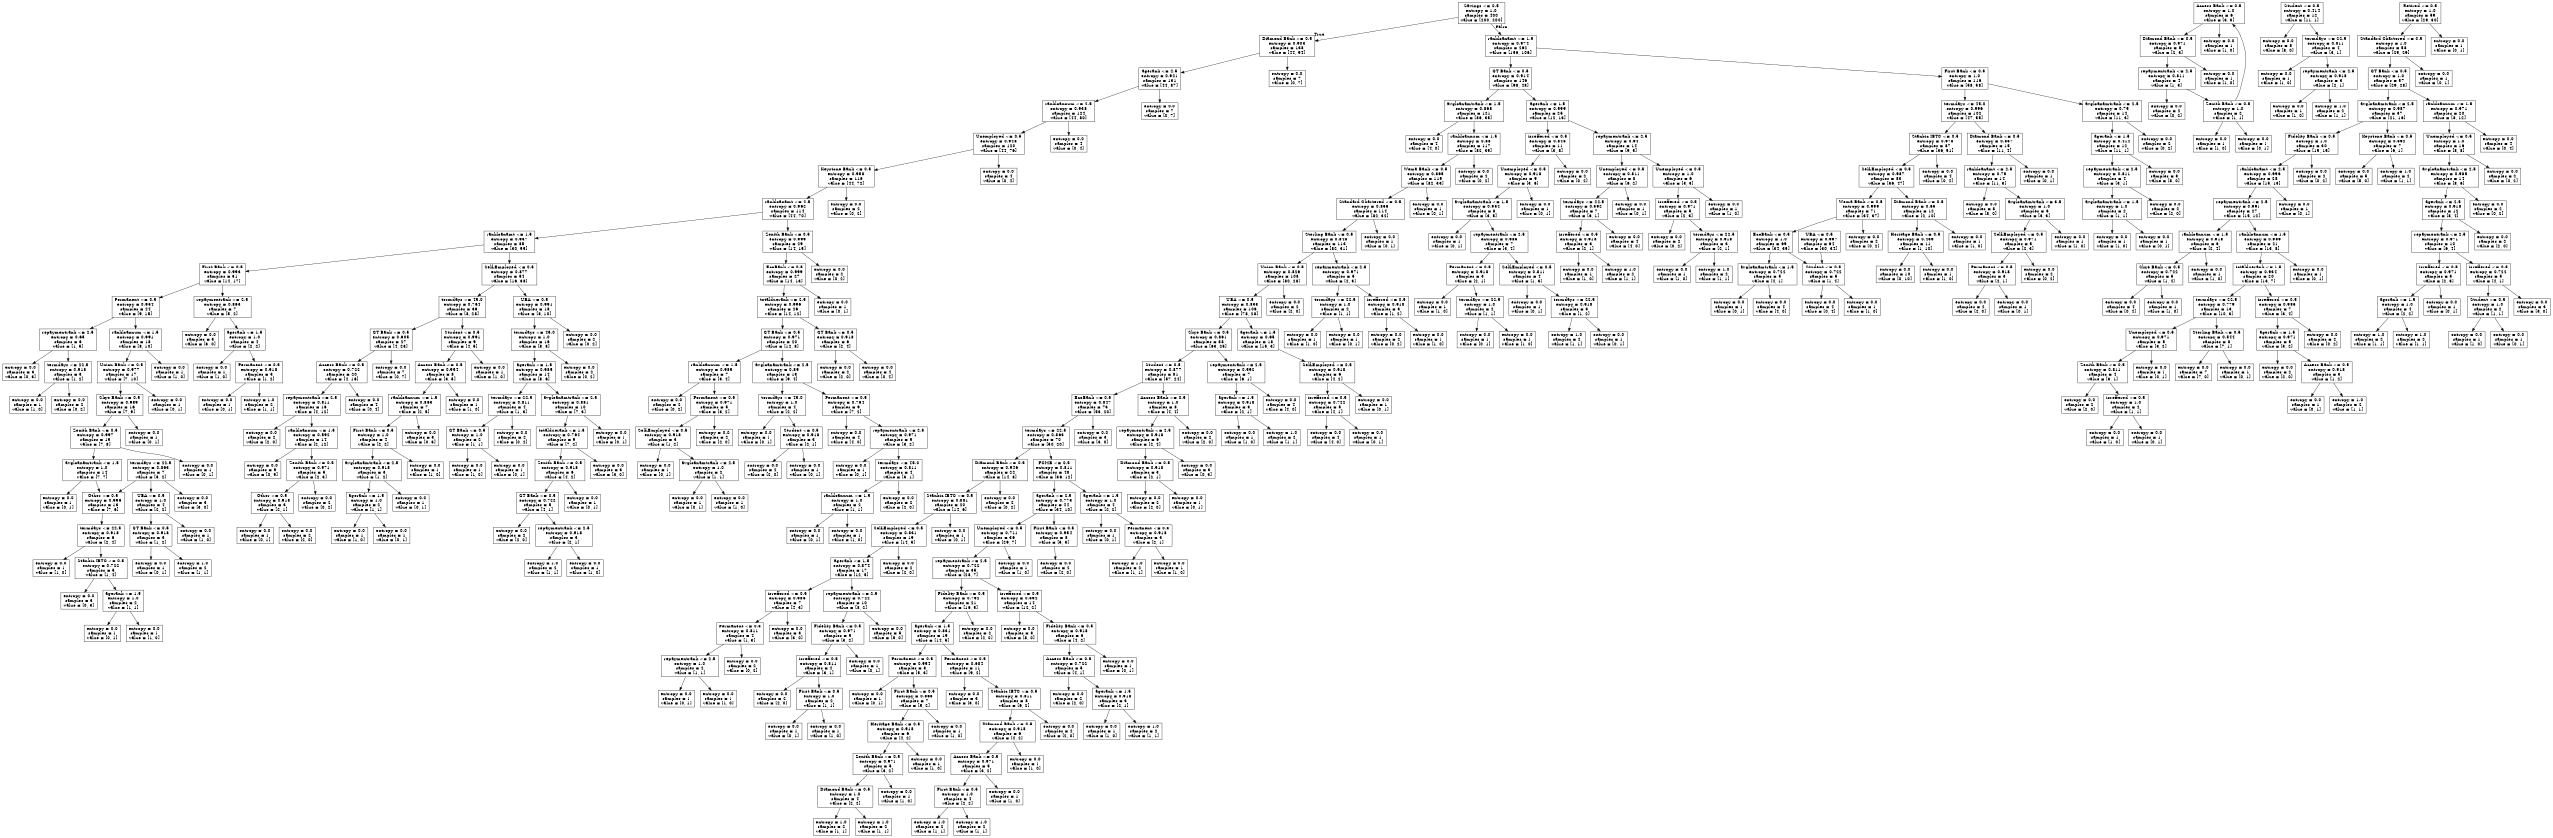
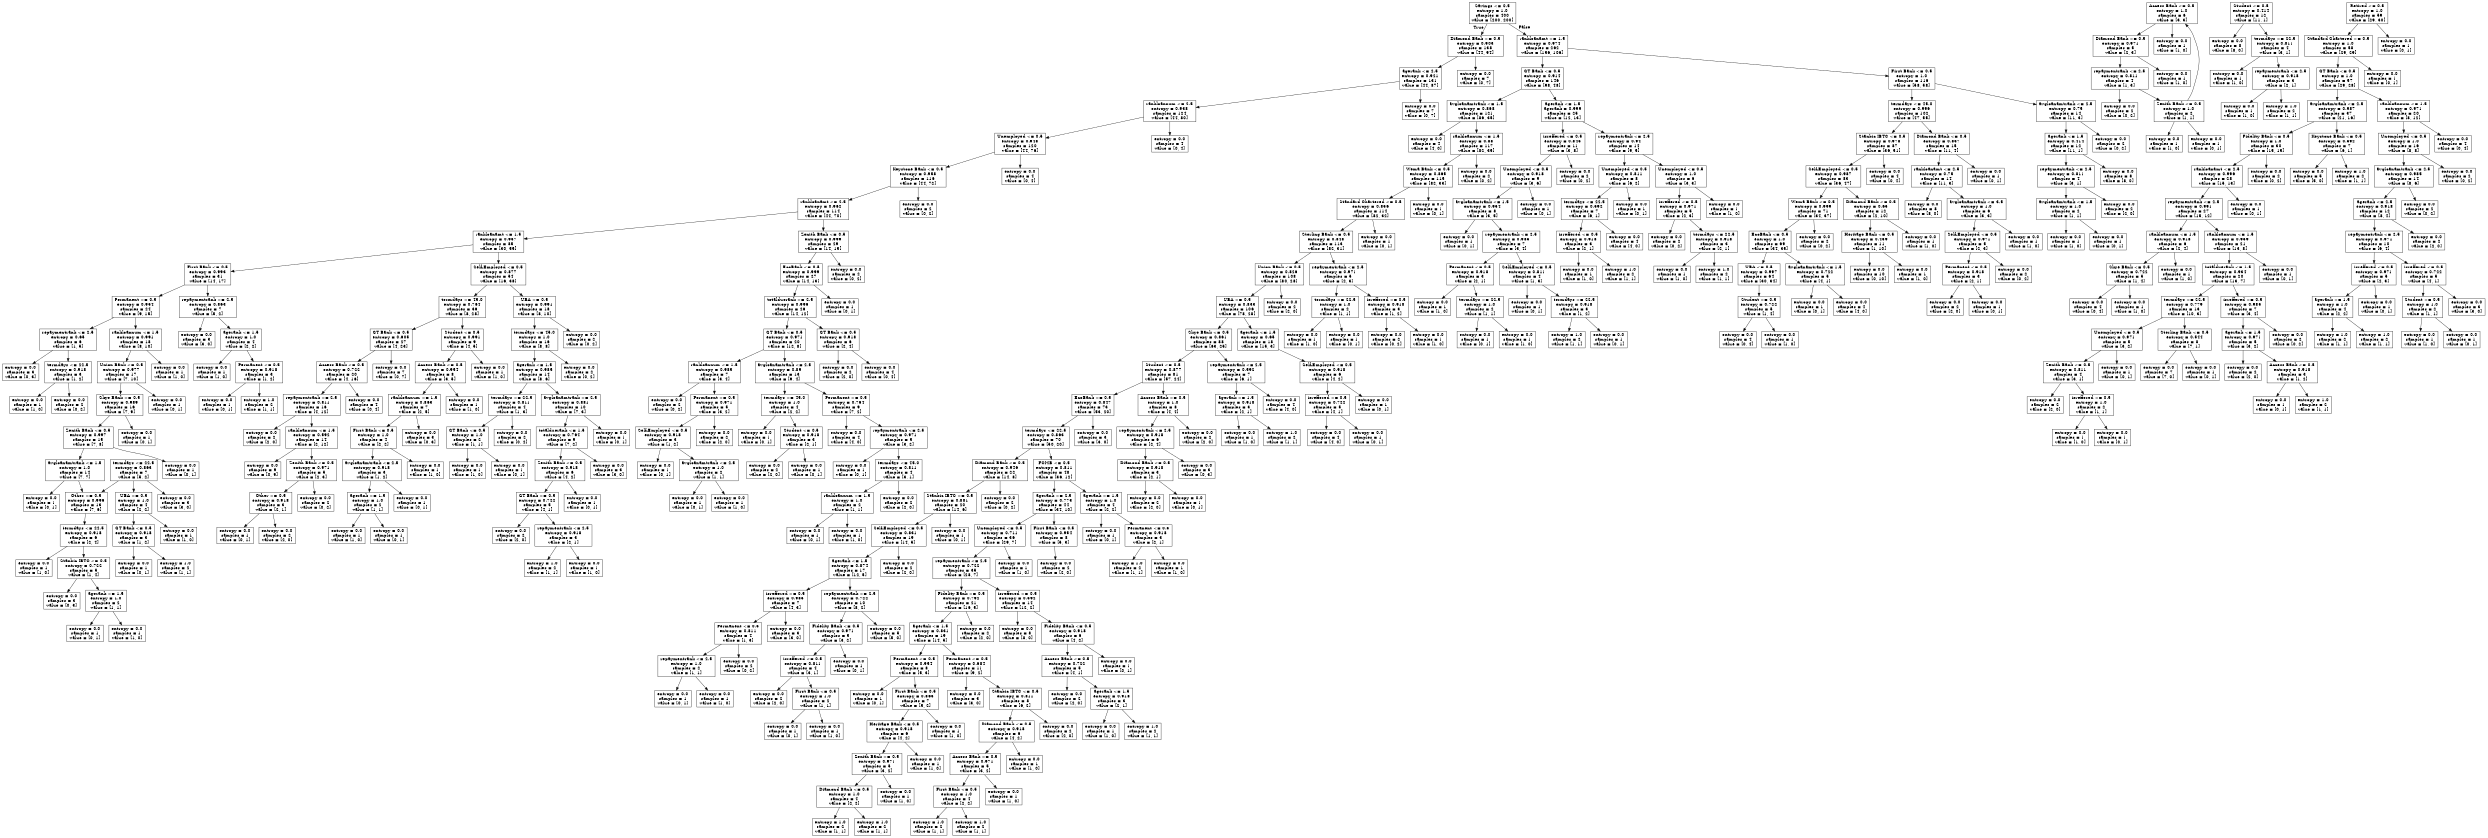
(1548, 111) -> (1563, 111)
(1796, 257) -> (1765, 256)
